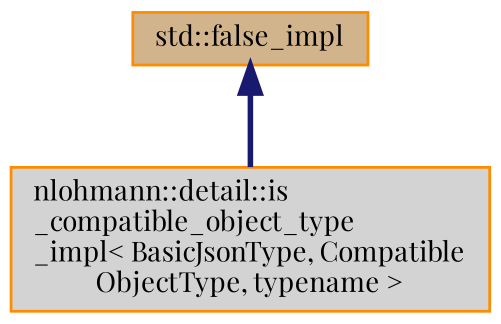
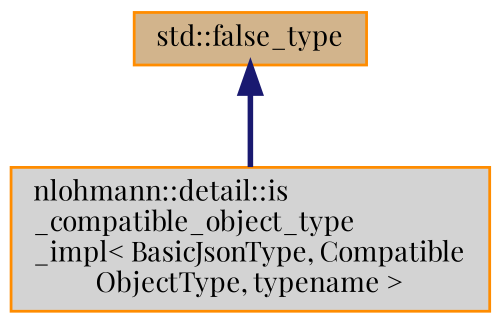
(250, 39) -> (250, 39)
